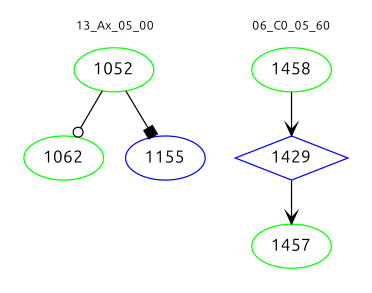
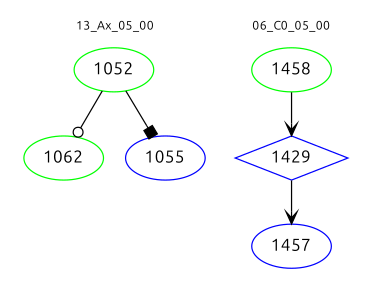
(292, 26) -> (292, 26)
(165, 158) -> (165, 158)
(292, 246) -> (292, 246)
